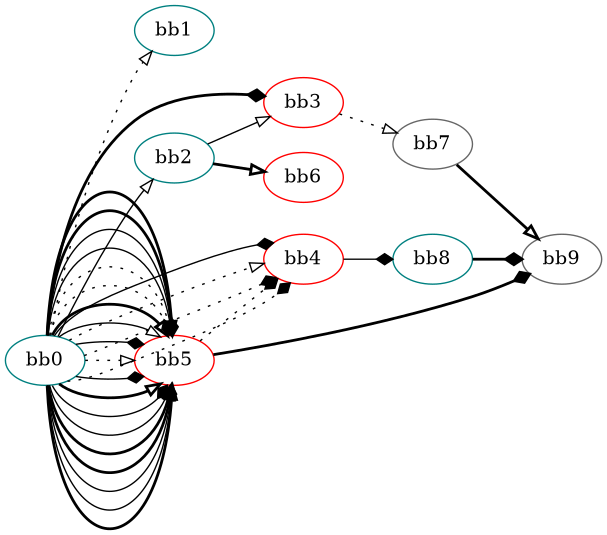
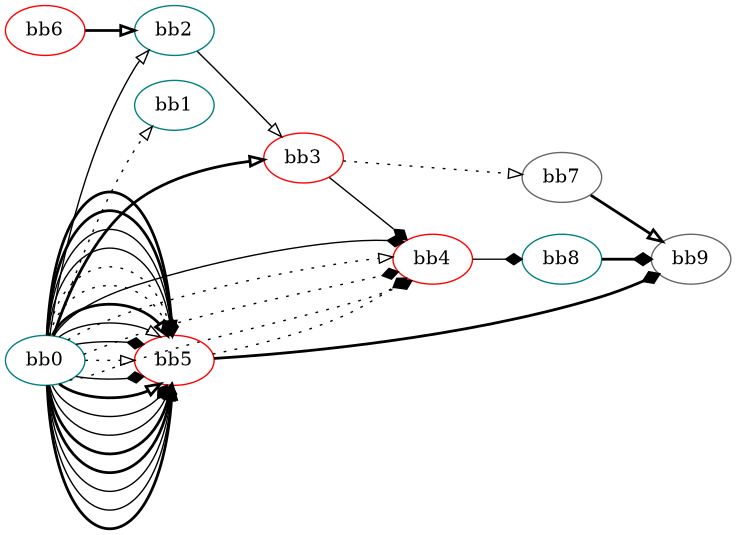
(117, 137) -> (144, 196)
(232, 167) -> (103, 30)
none -> (361, 203)
